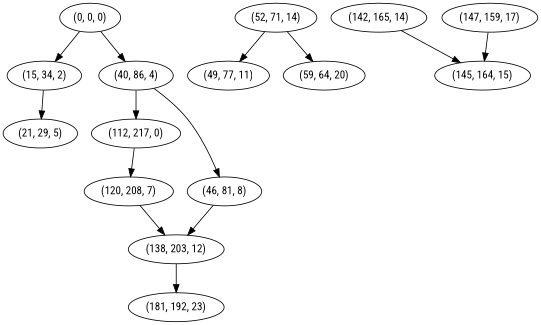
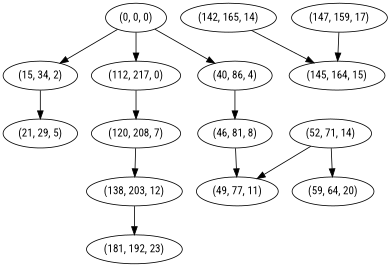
(136, 101) -> (136, 43)
(203, 217) -> (236, 158)
